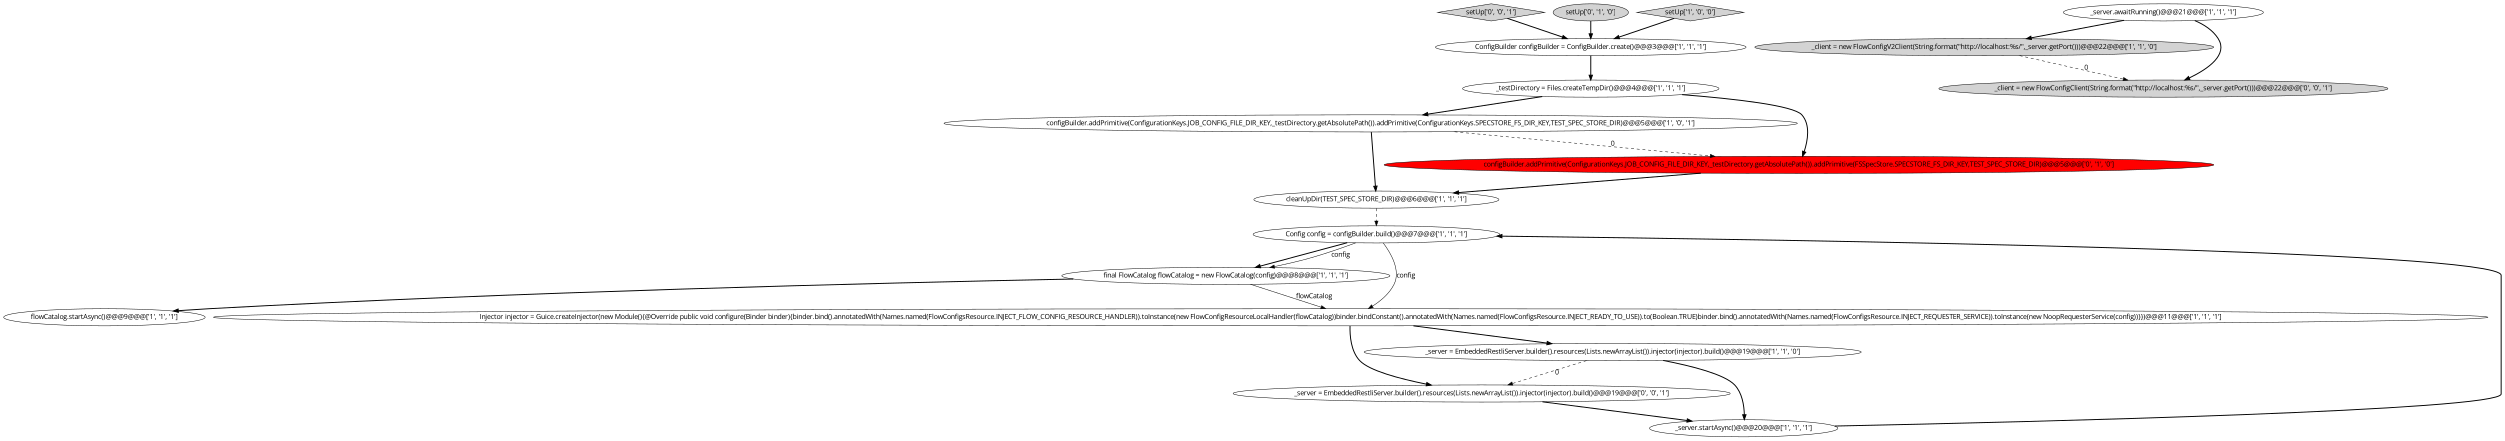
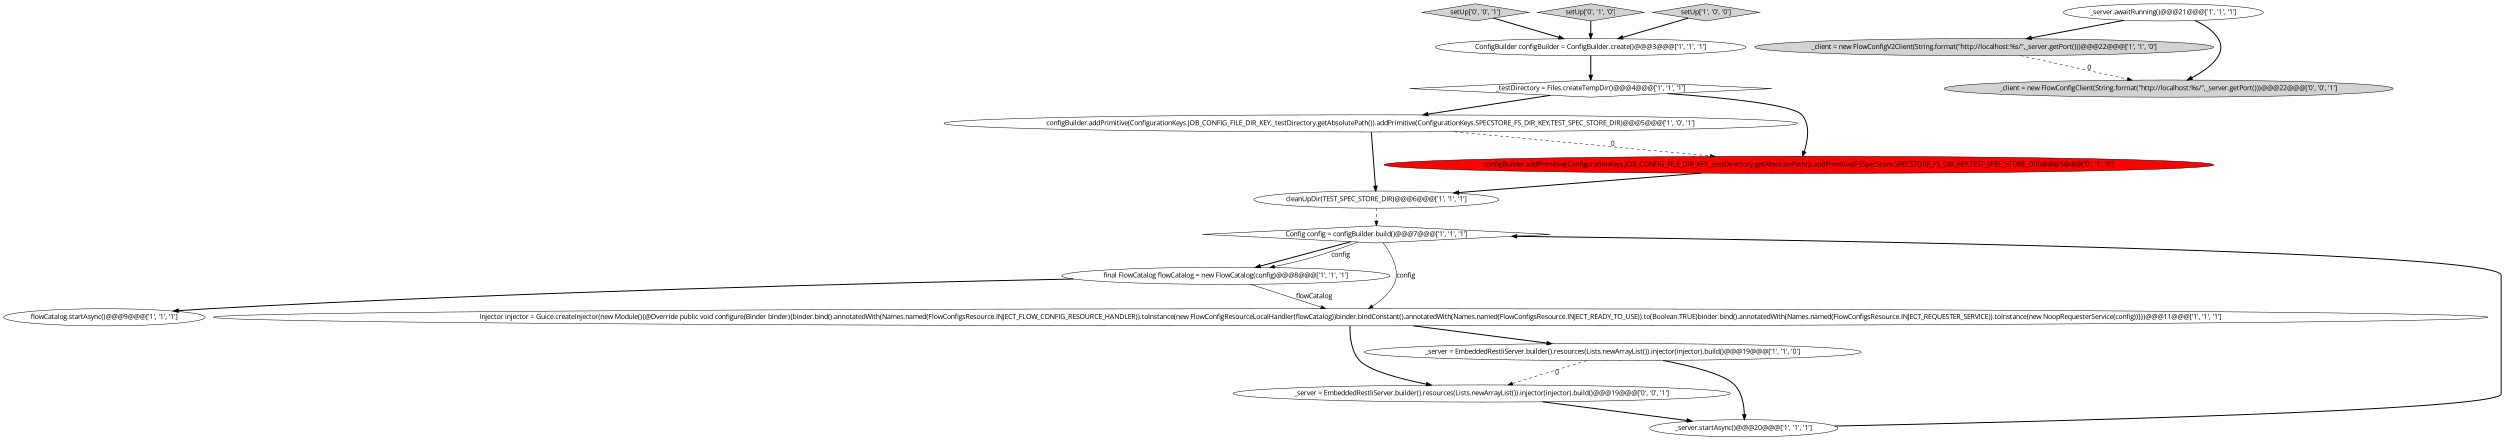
(1591, 12) -> (1591, 12)
(1591, 89) -> (1591, 89)
(1376, 234) -> (1376, 234)
